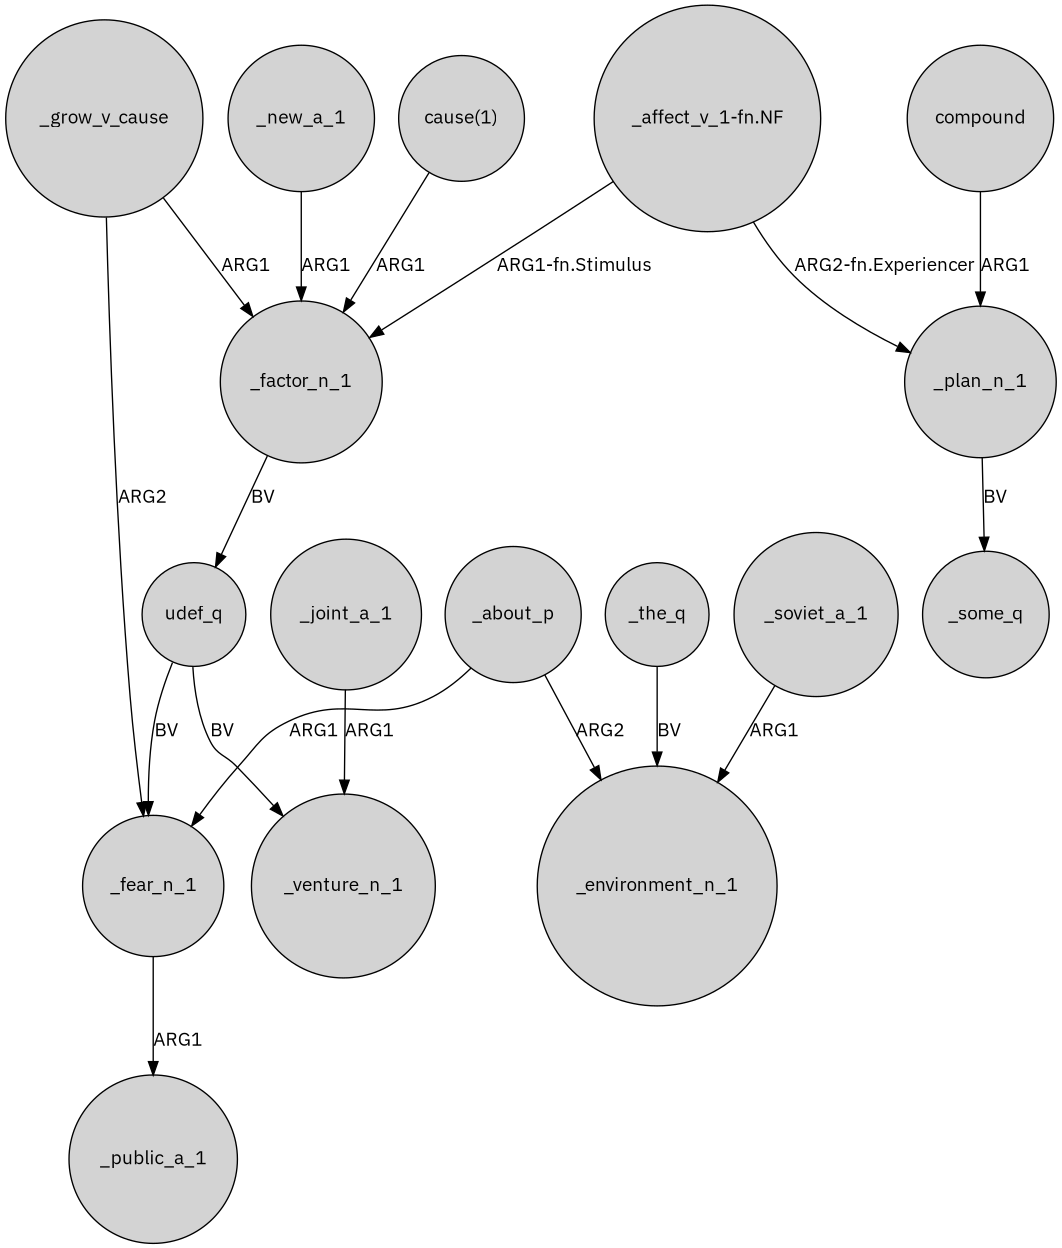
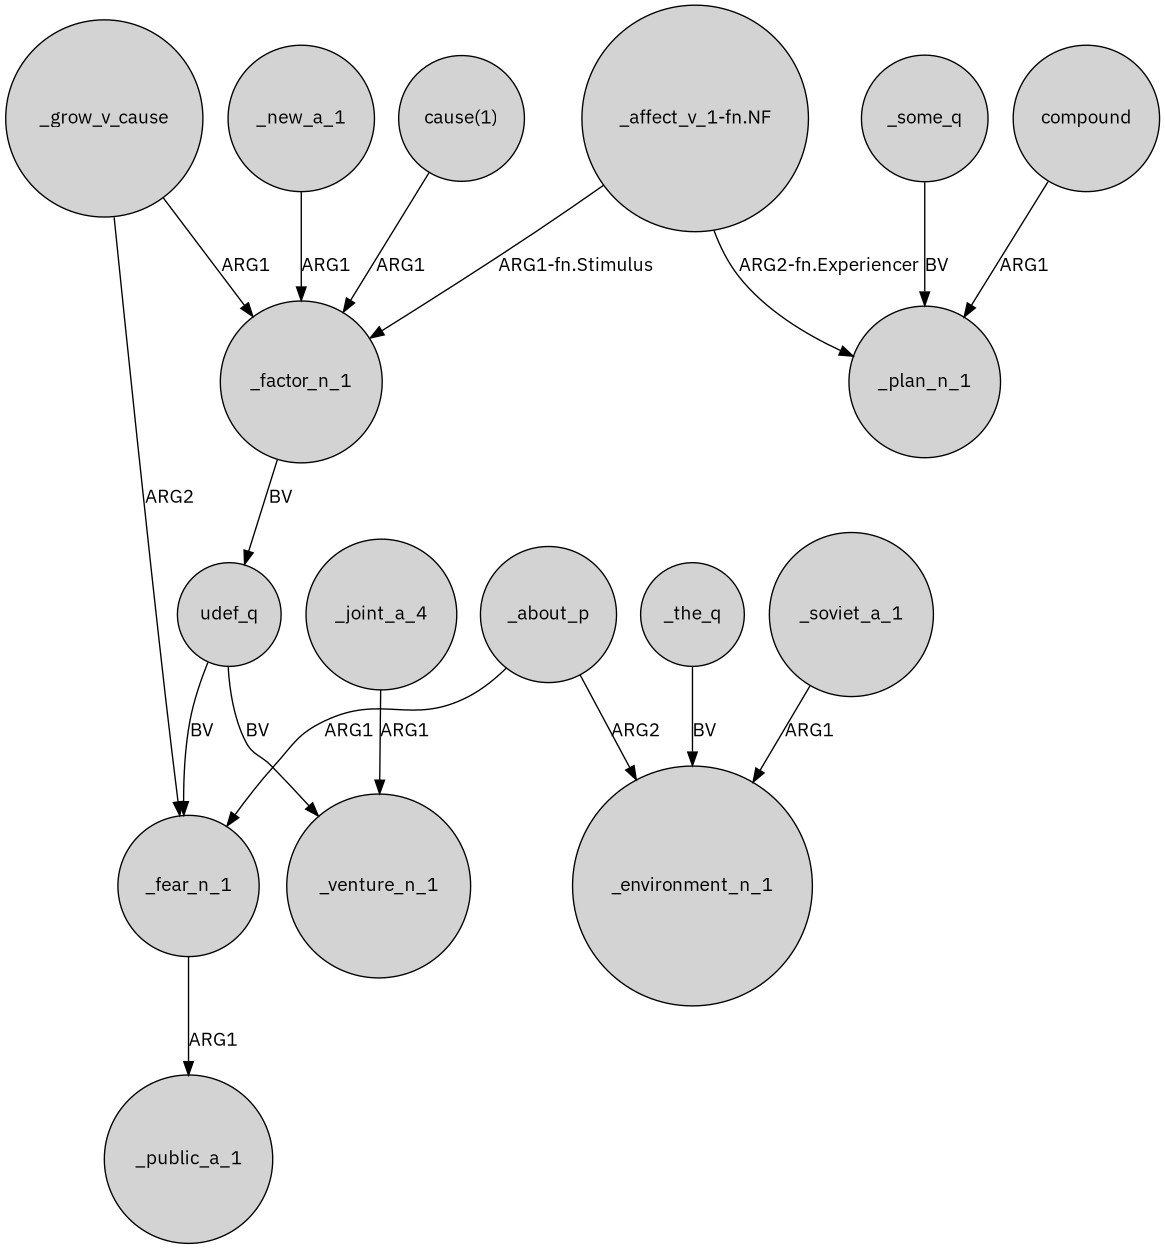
(983, 497) -> (925, 237)
(346, 615) -> (381, 615)
